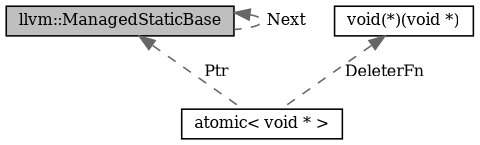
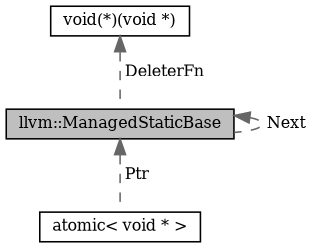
(326, 77) -> (120, 80)
